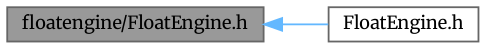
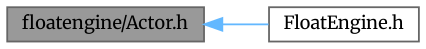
(135, 24) -> (106, 24)
